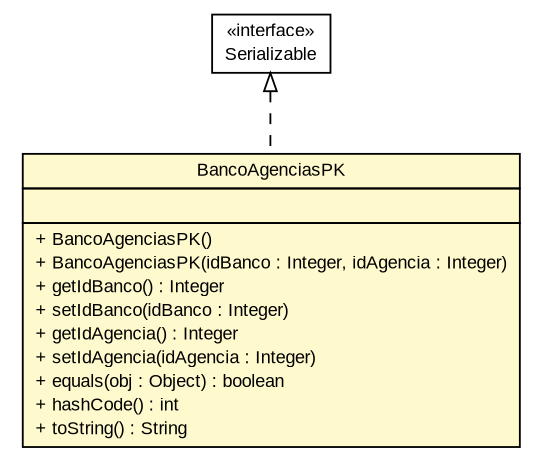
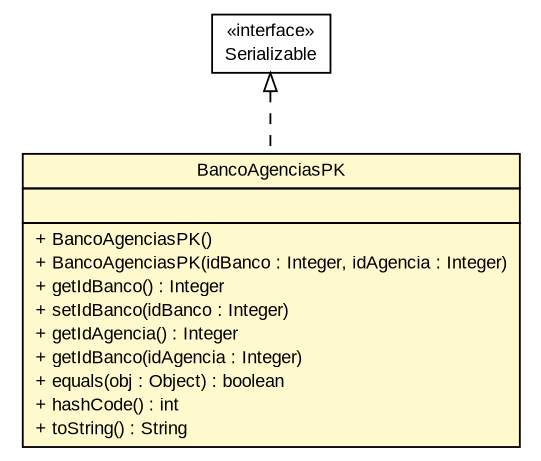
(176, 358) -> (169, 358)
